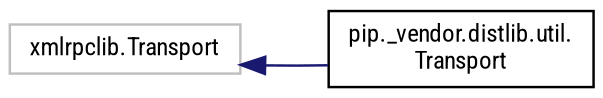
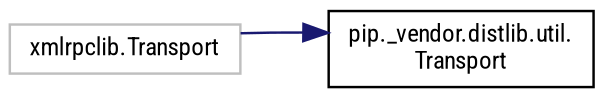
(297, 66) -> (272, 33)
